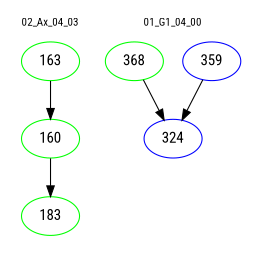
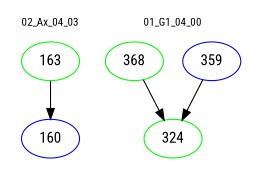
(51, 139) -> (51, 139)
(173, 139) -> (173, 139)
(51, 216) -> none
